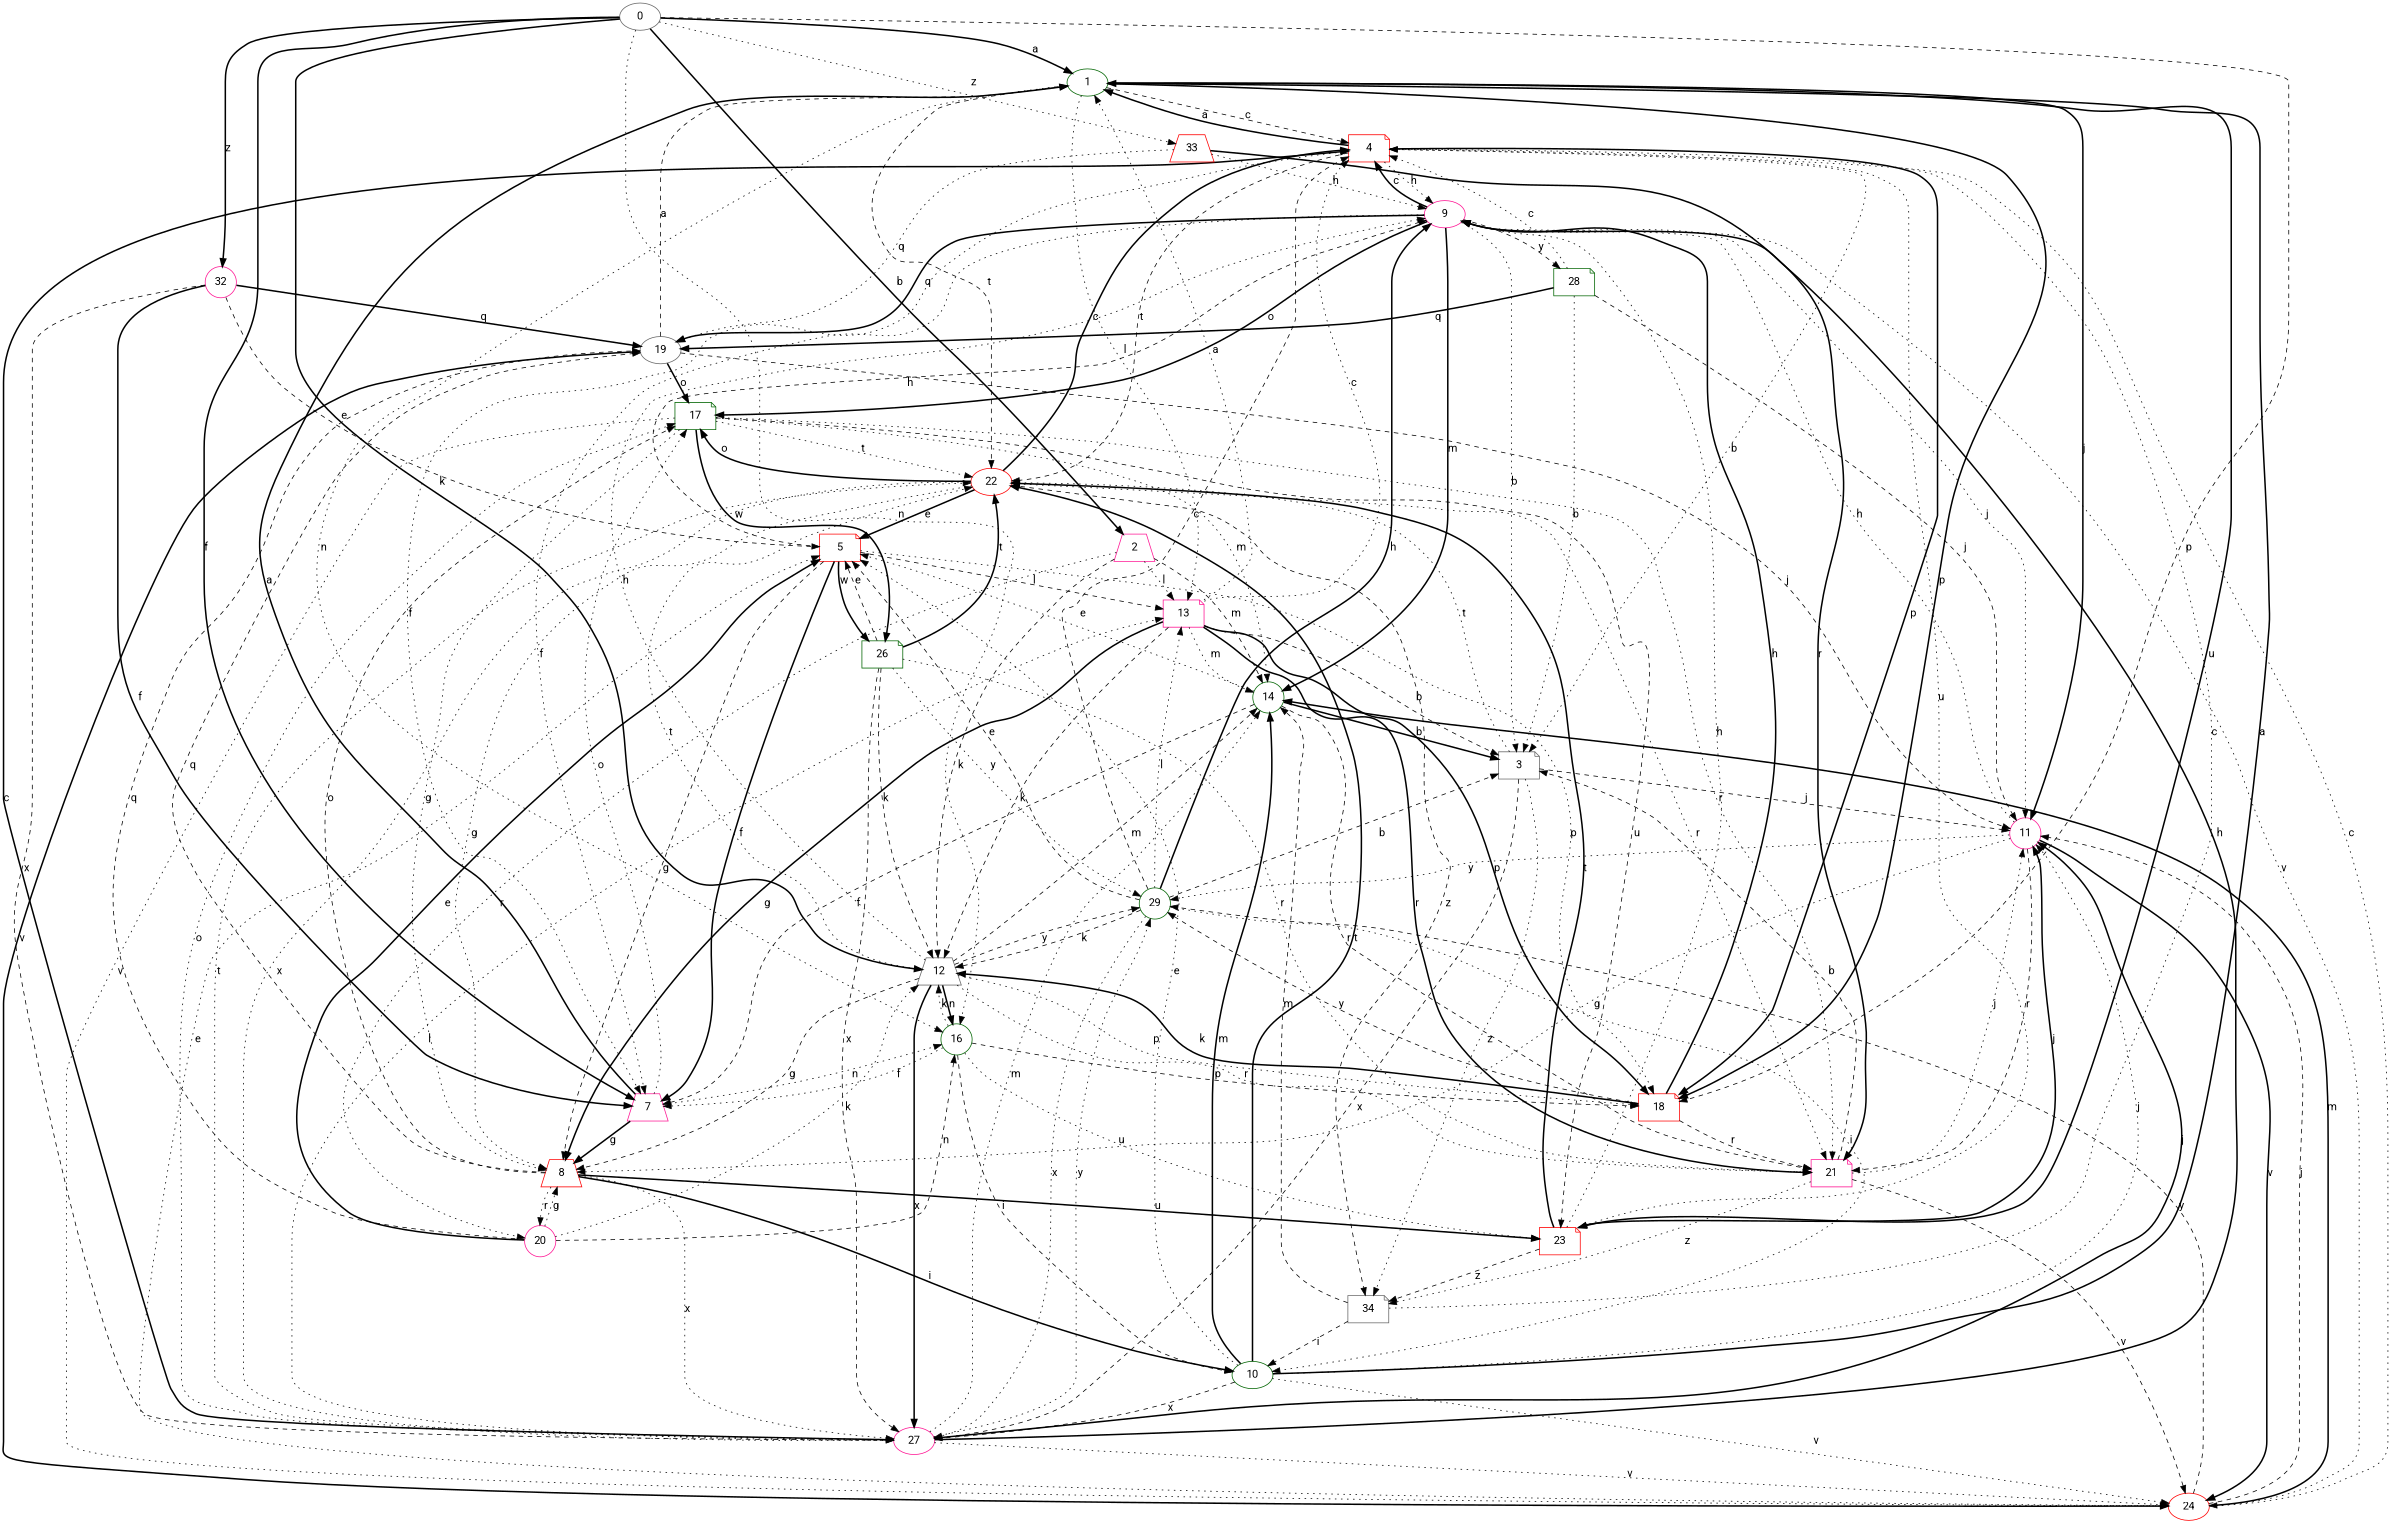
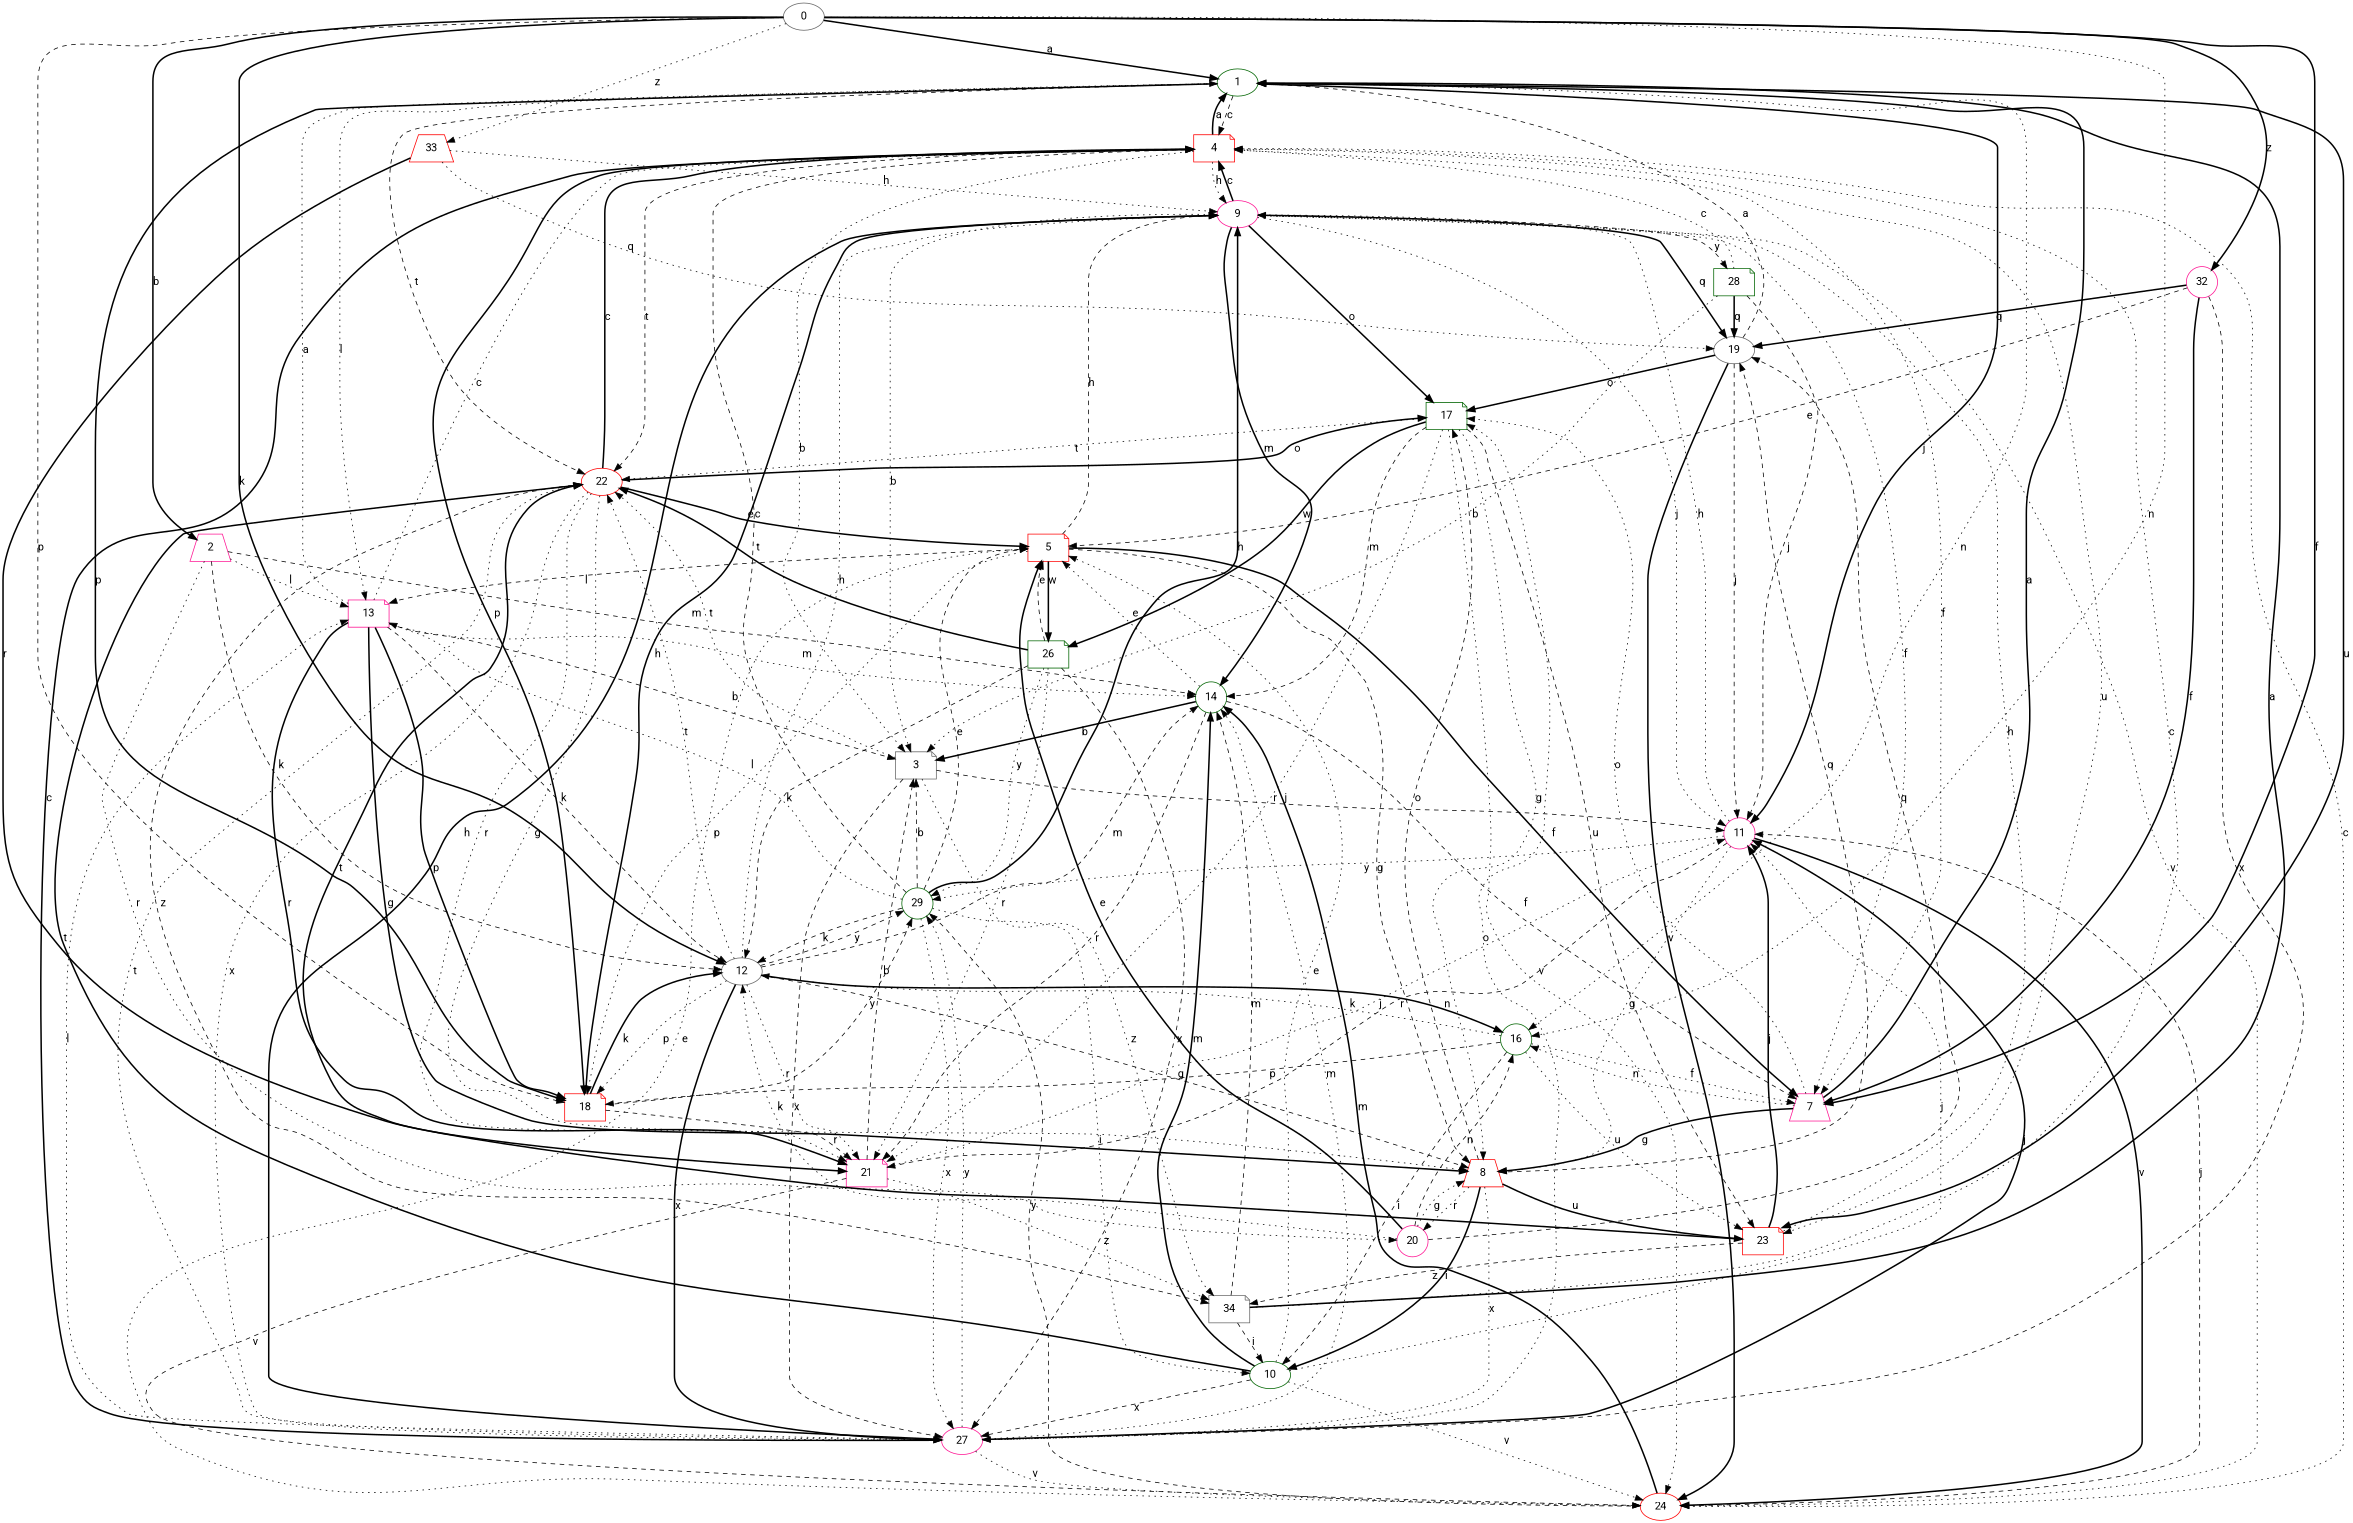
(1035, 456) -> (1362, 589)
(2268, 571) -> (2269, 717)
(939, 971) -> (742, 971)
